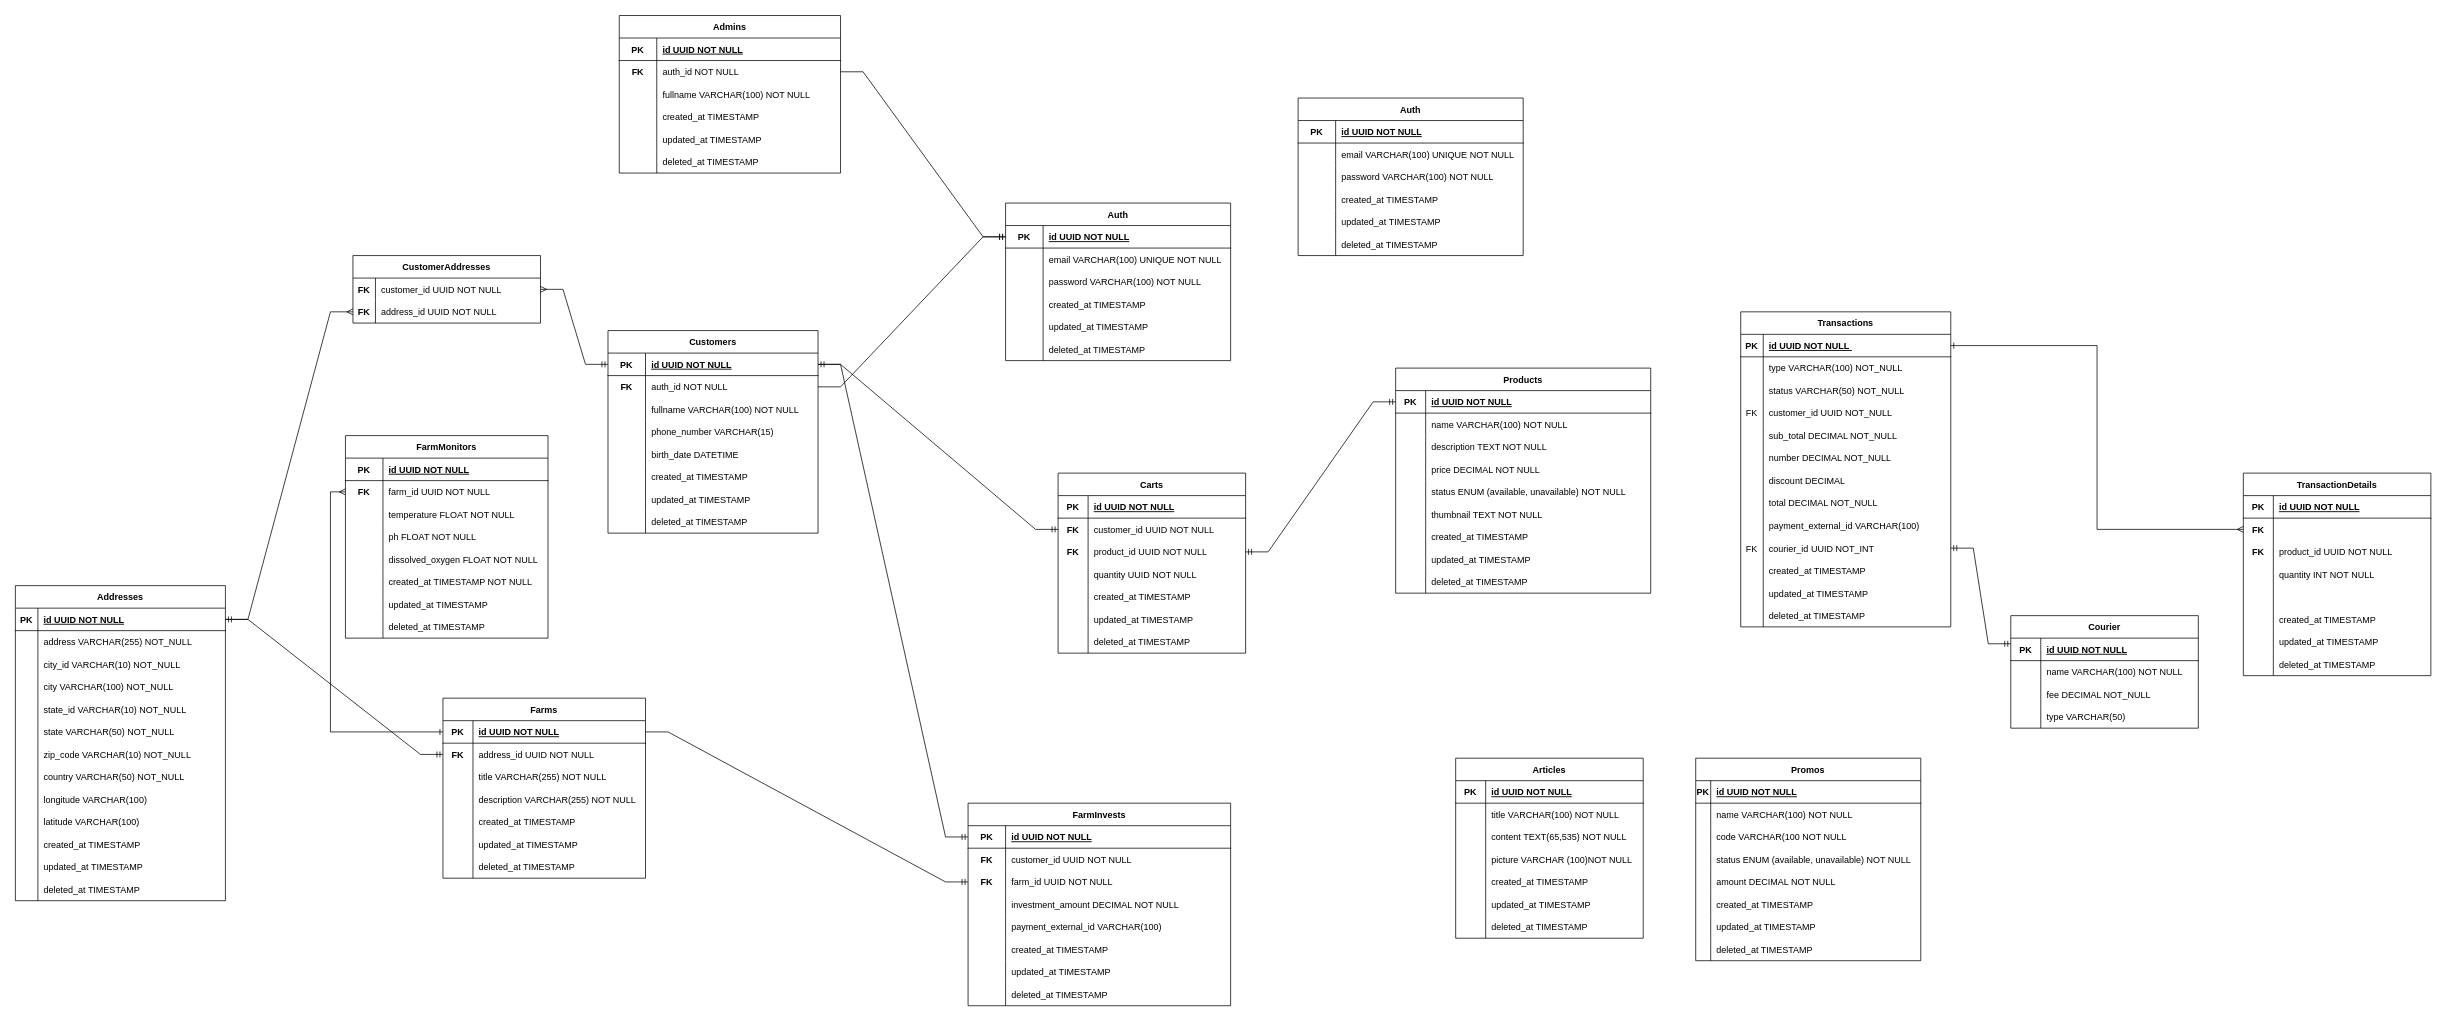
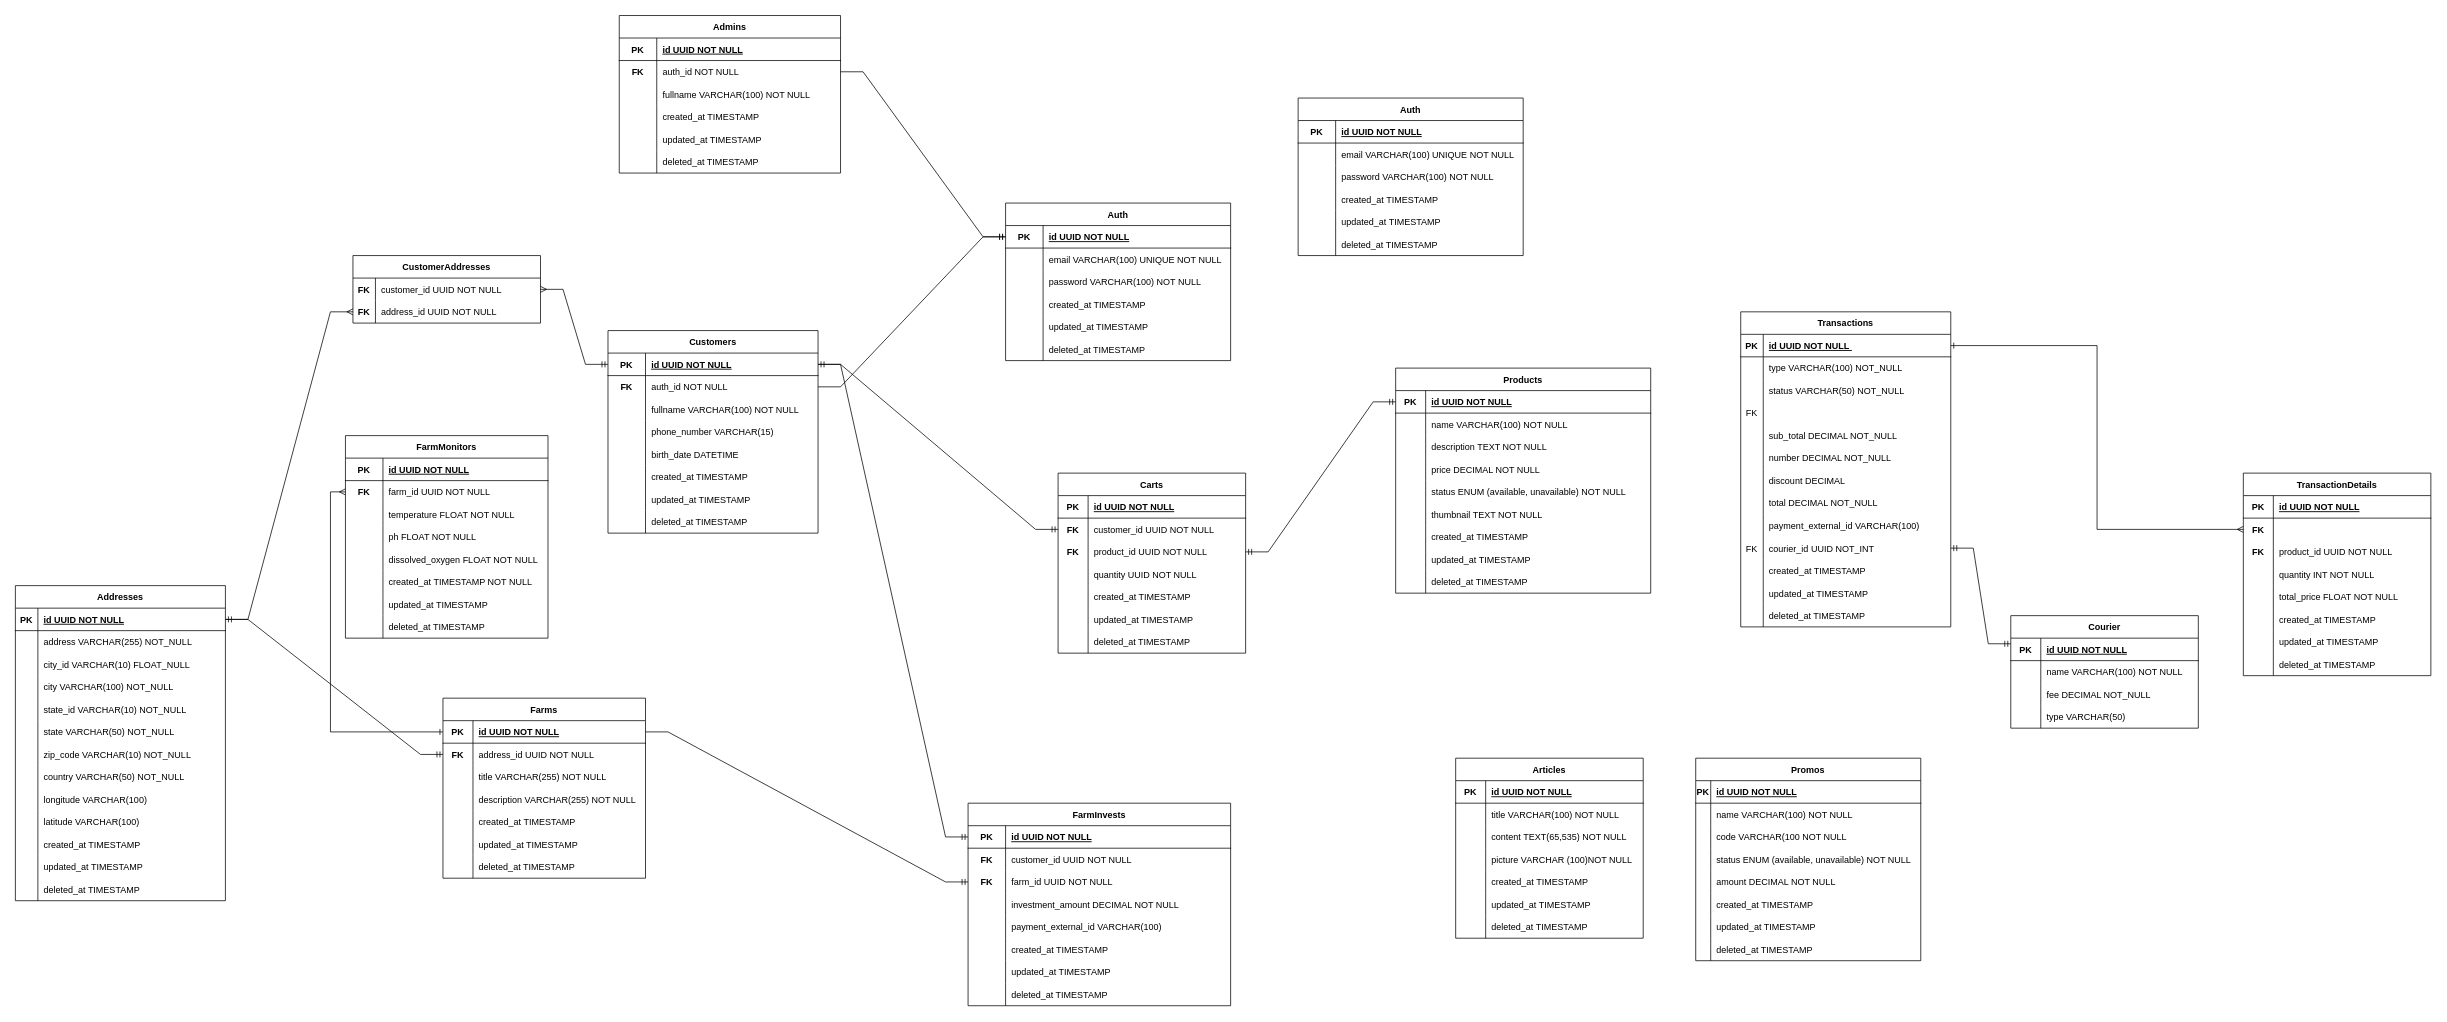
(1857, 413) -> none
none -> (2352, 597)
(109, 665) -> (114, 665)
